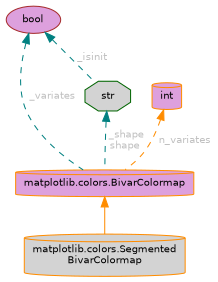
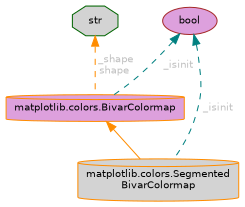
(74, 61) -> (199, 104)
(51, 96) -> (177, 65)
(167, 96) -> none
(105, 146) -> (95, 71)
